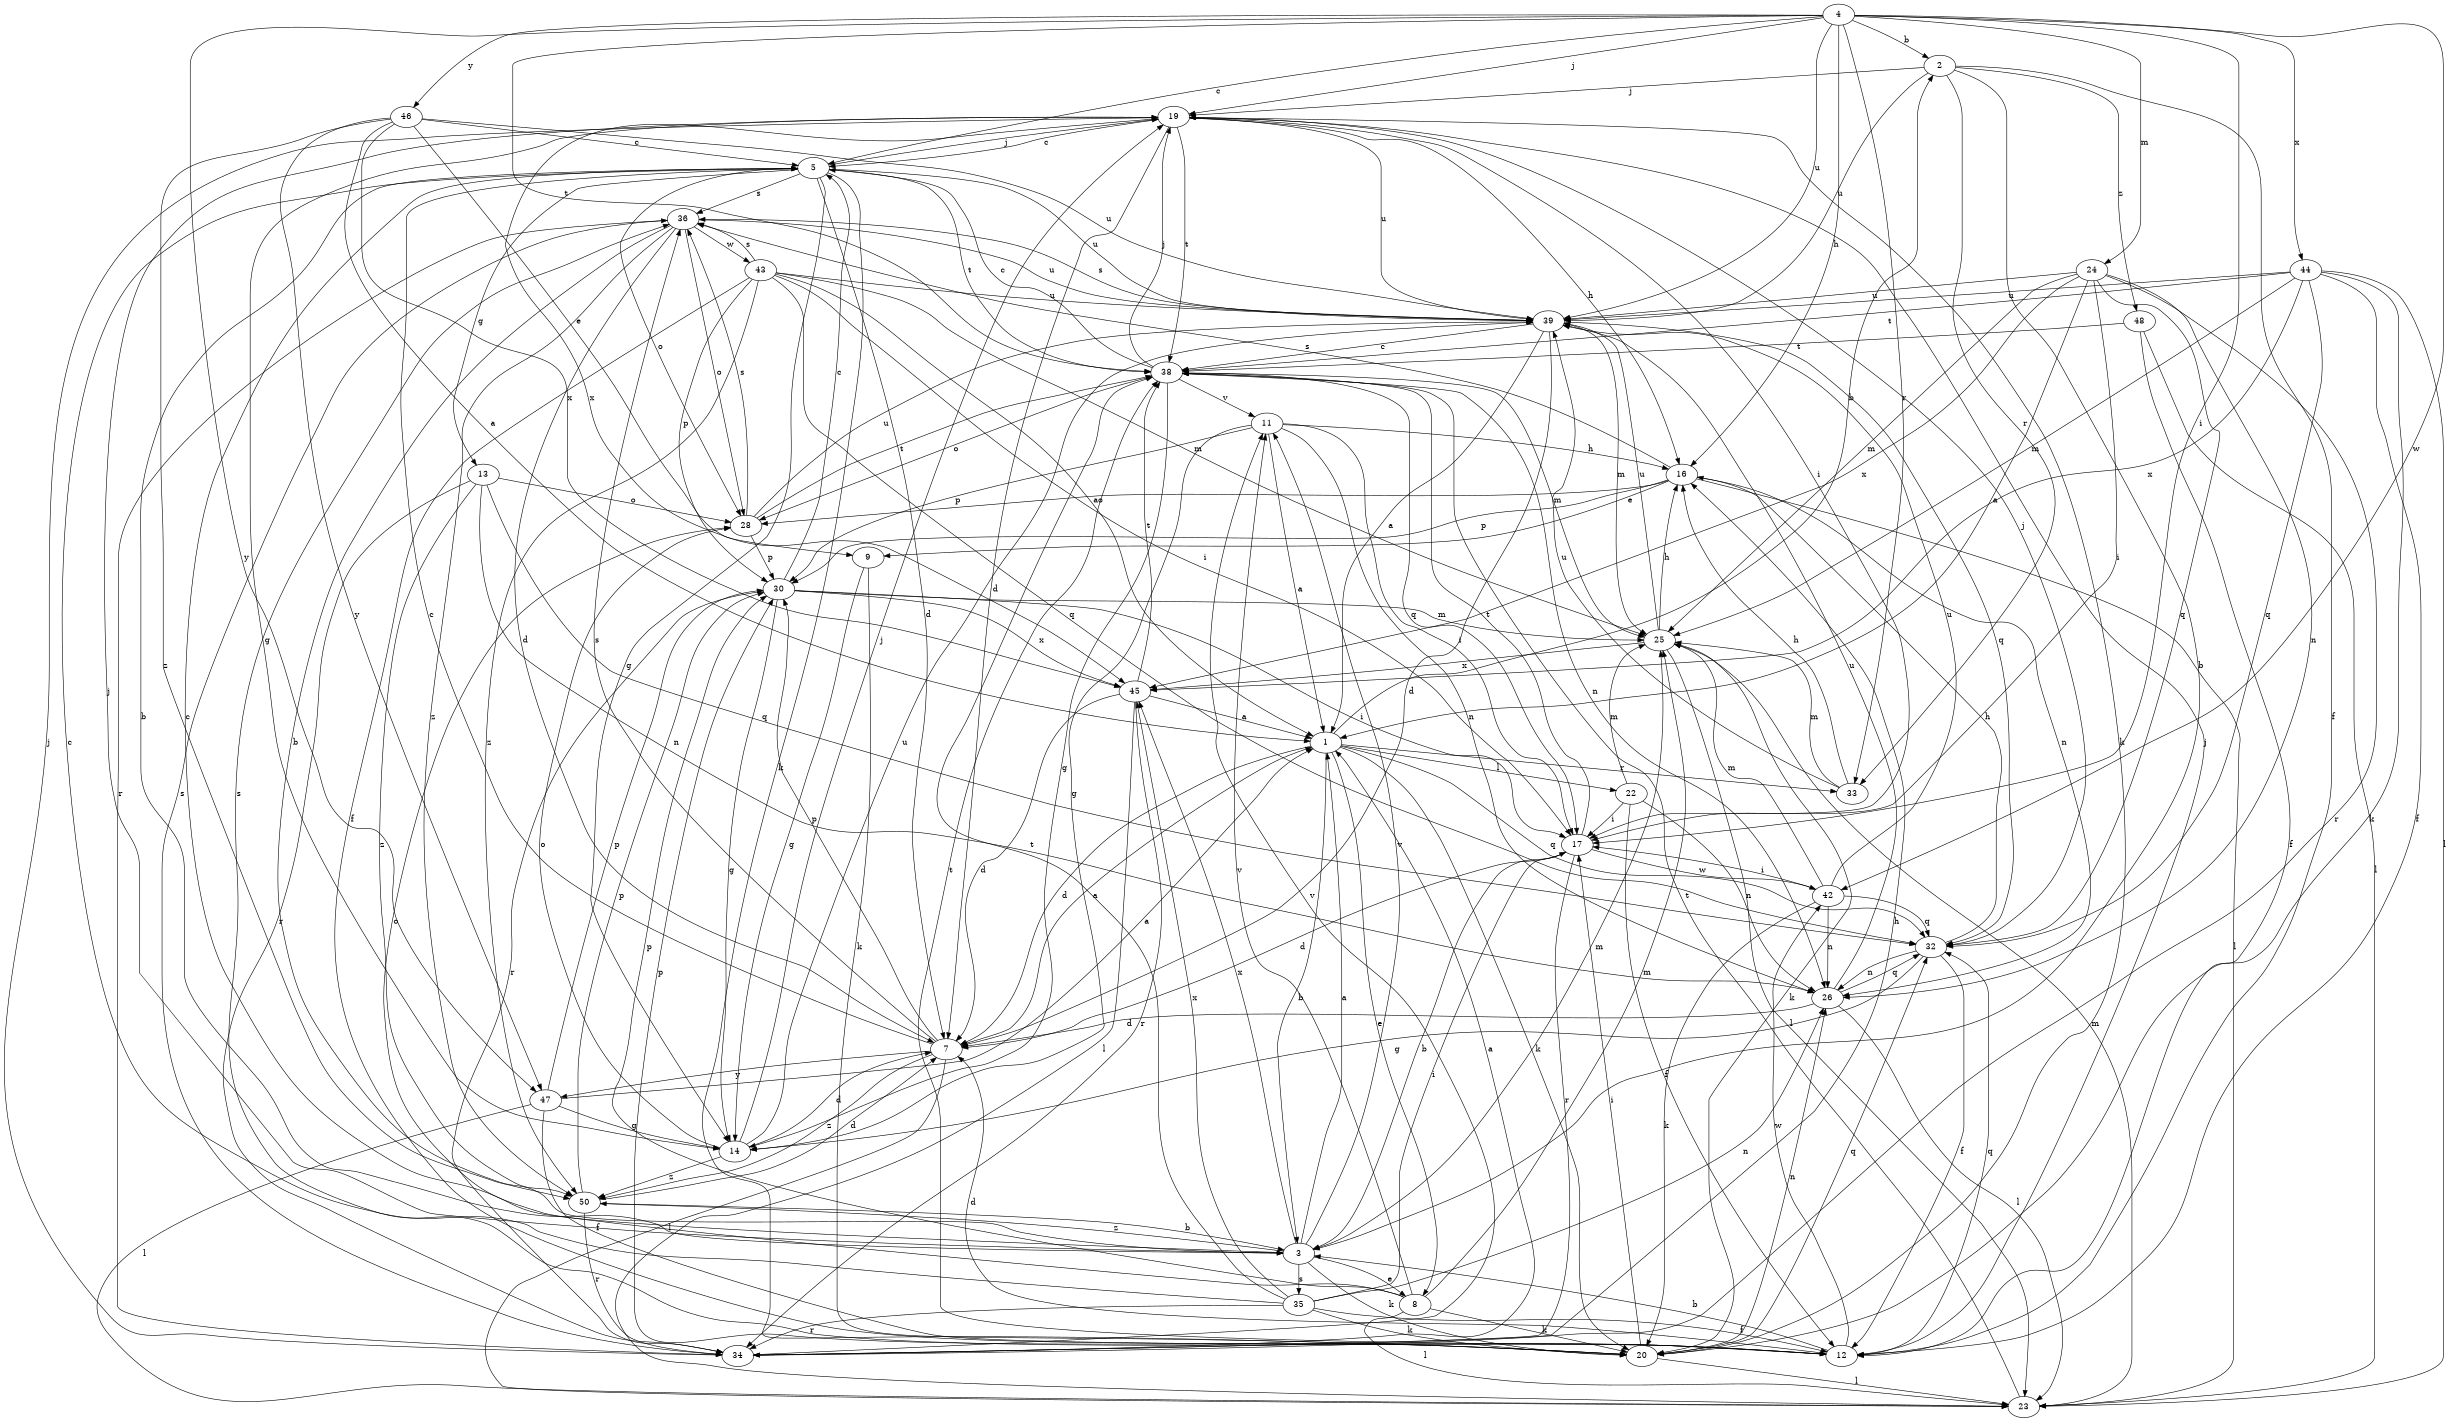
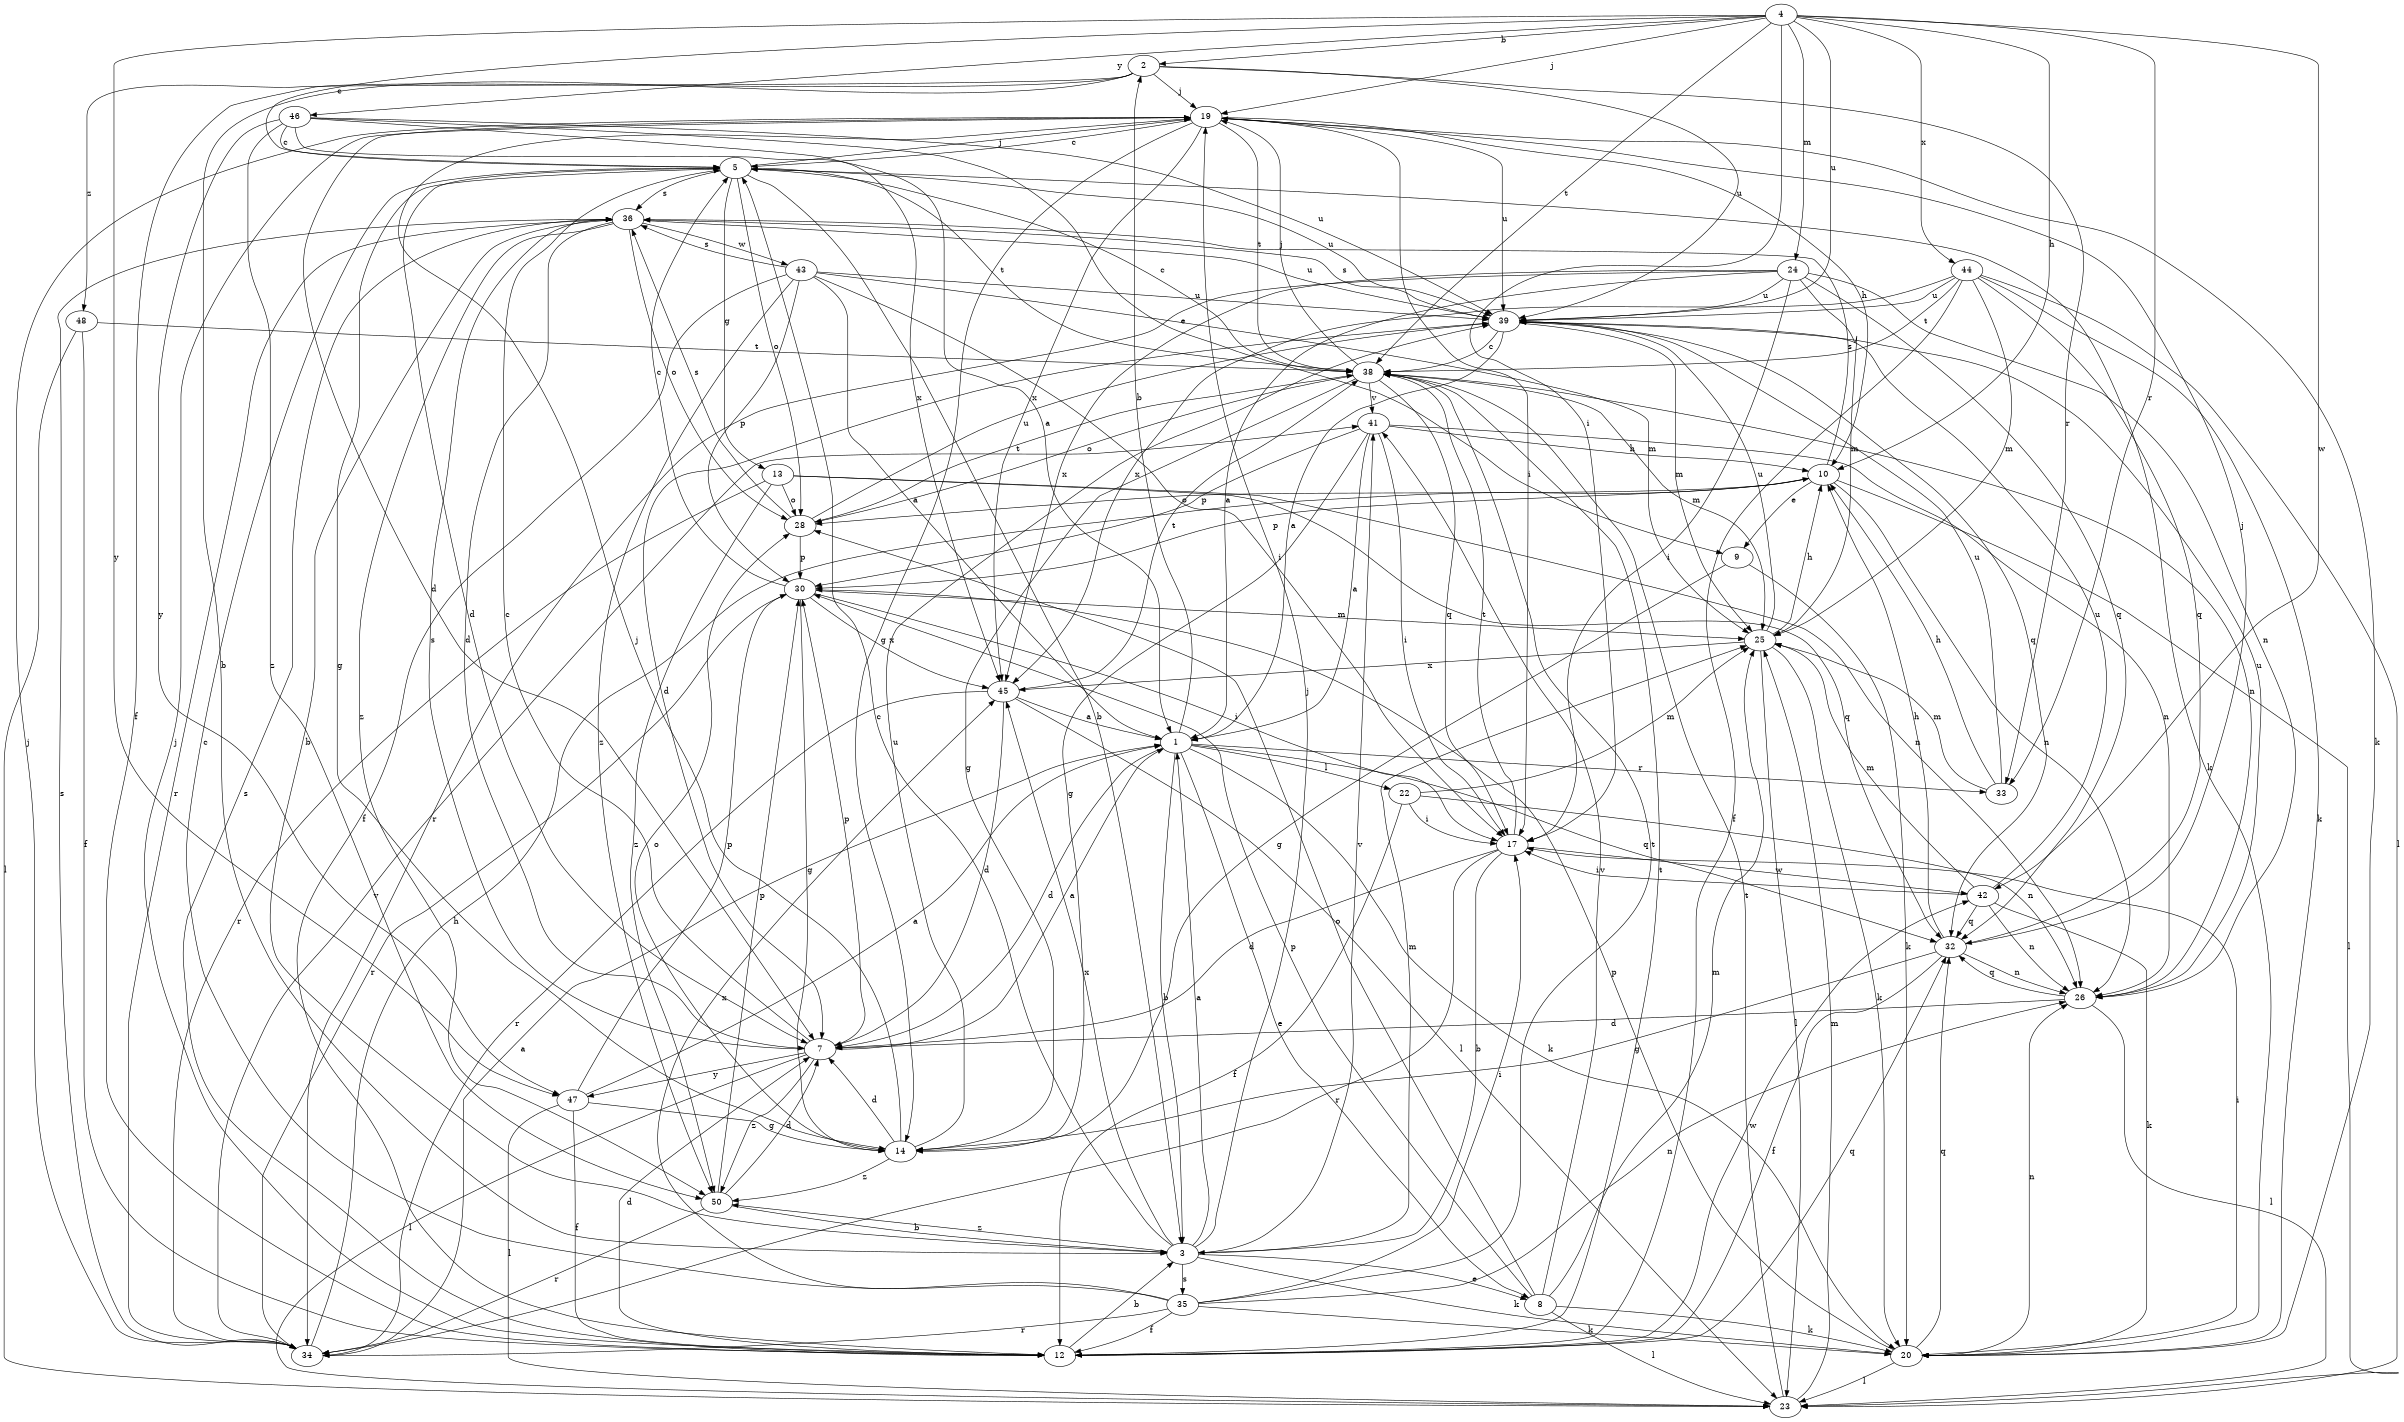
(1267, 424) -> (1374, 424)
(1682, 475) -> (1824, 475)
(1309, 771) -> none
